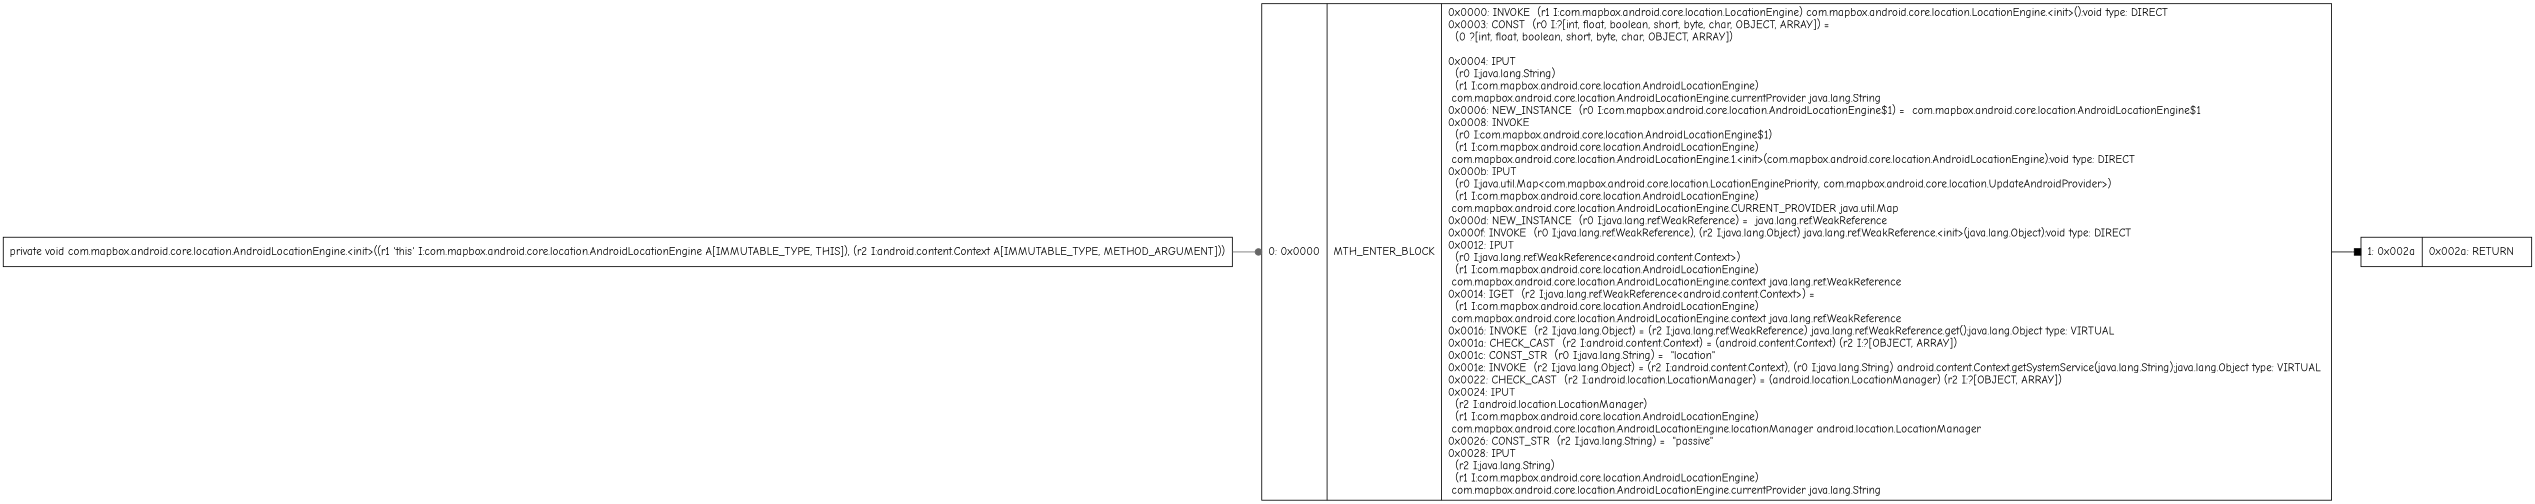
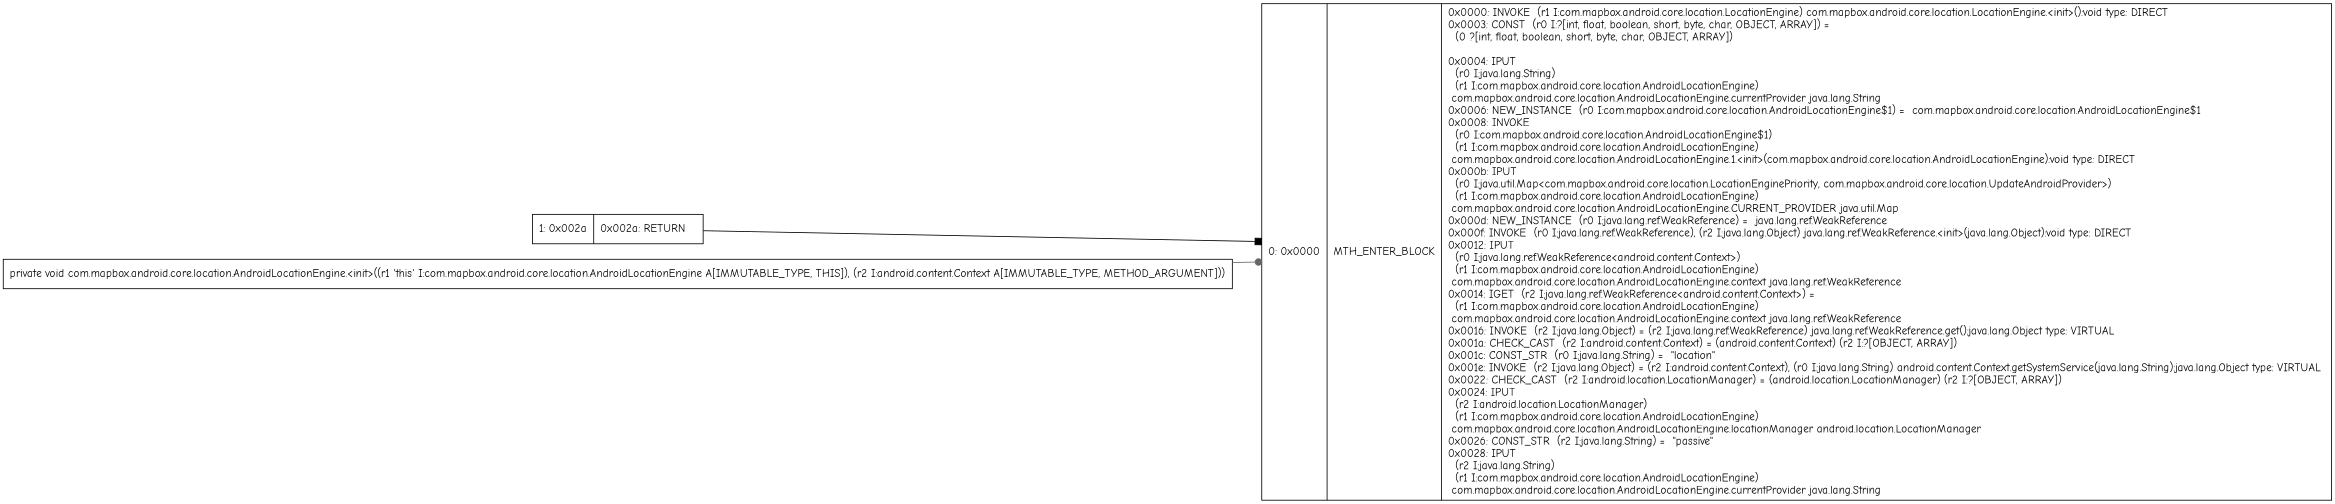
(2342, 252) -> (978, 236)
